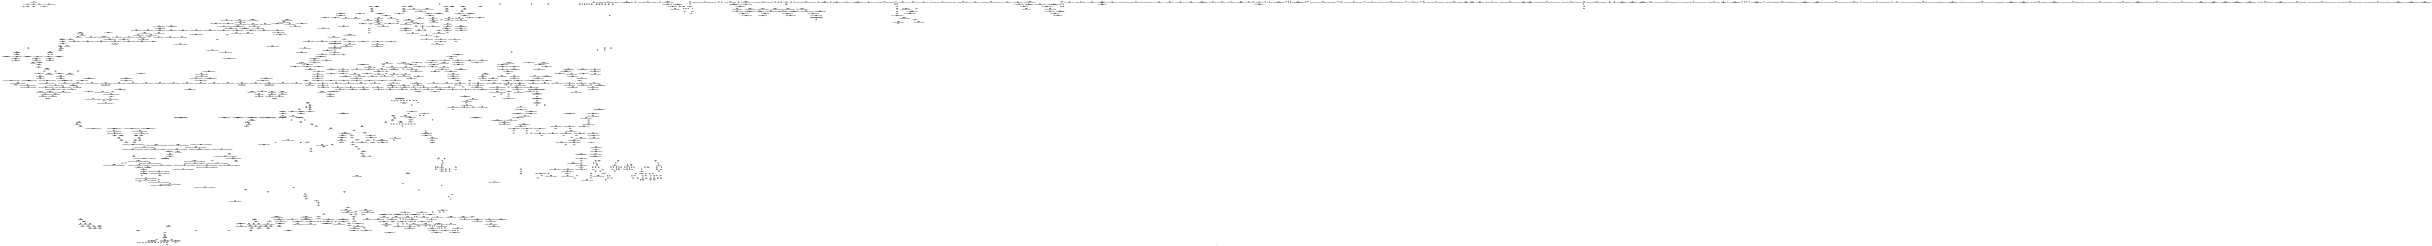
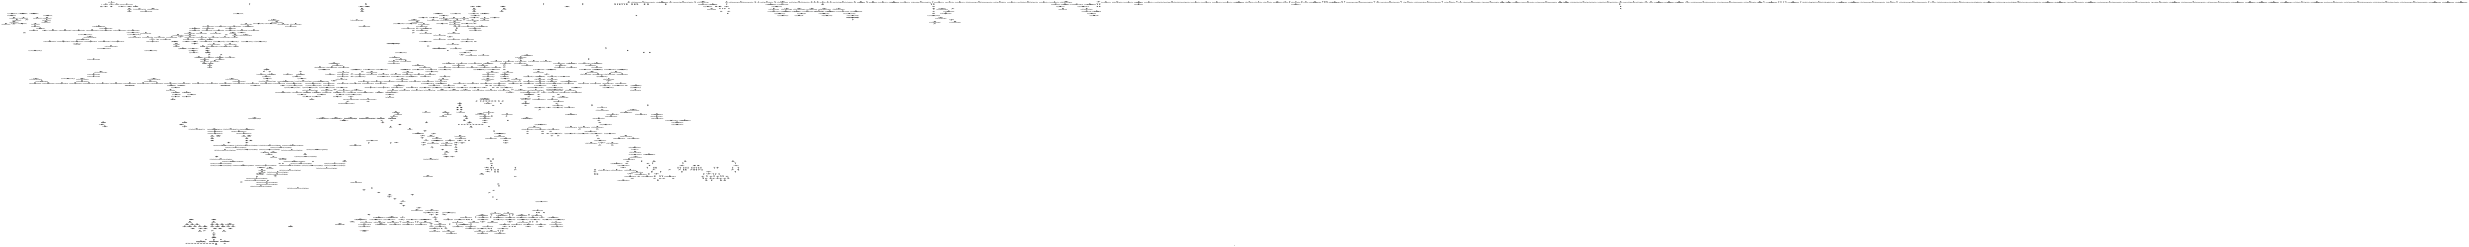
none -> (176, 44)
